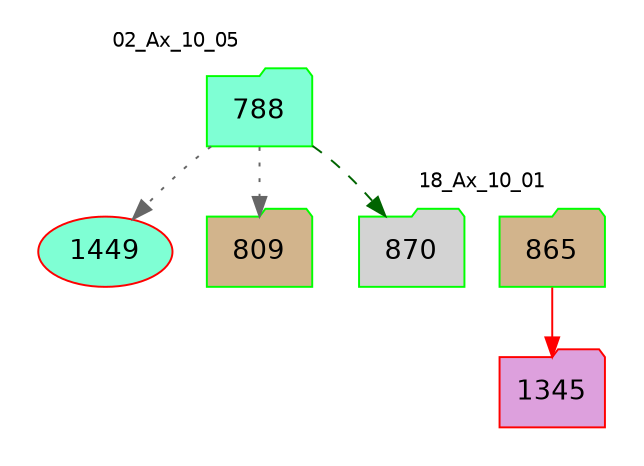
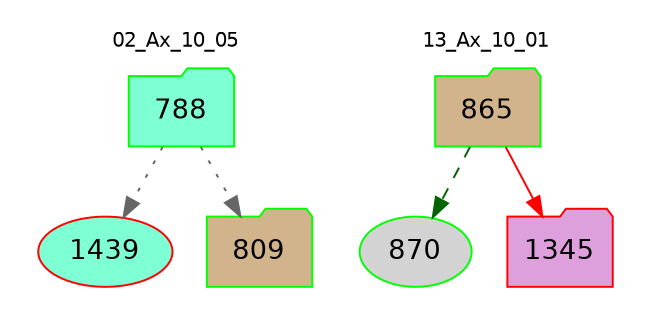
(482, 182) -> (486, 42)
(355, 183) -> (456, 173)
(105, 252) -> (105, 252)
(412, 252) -> (416, 252)
